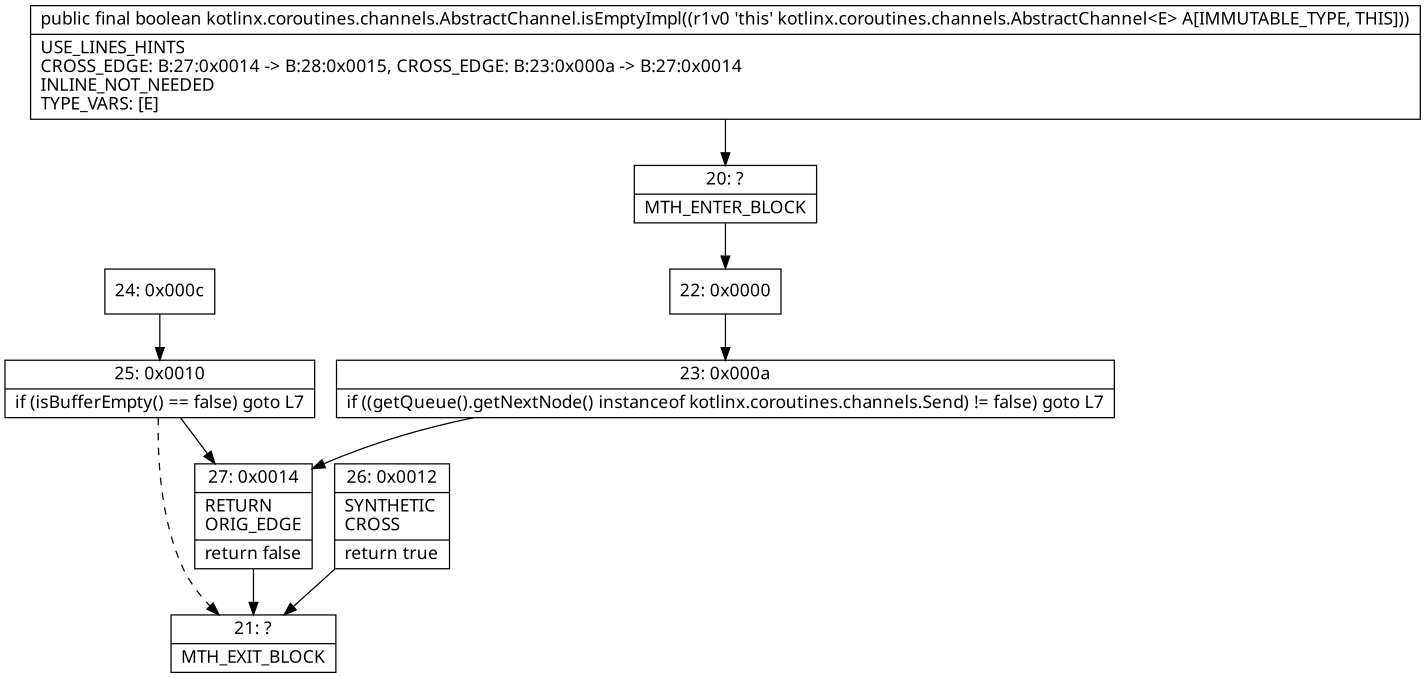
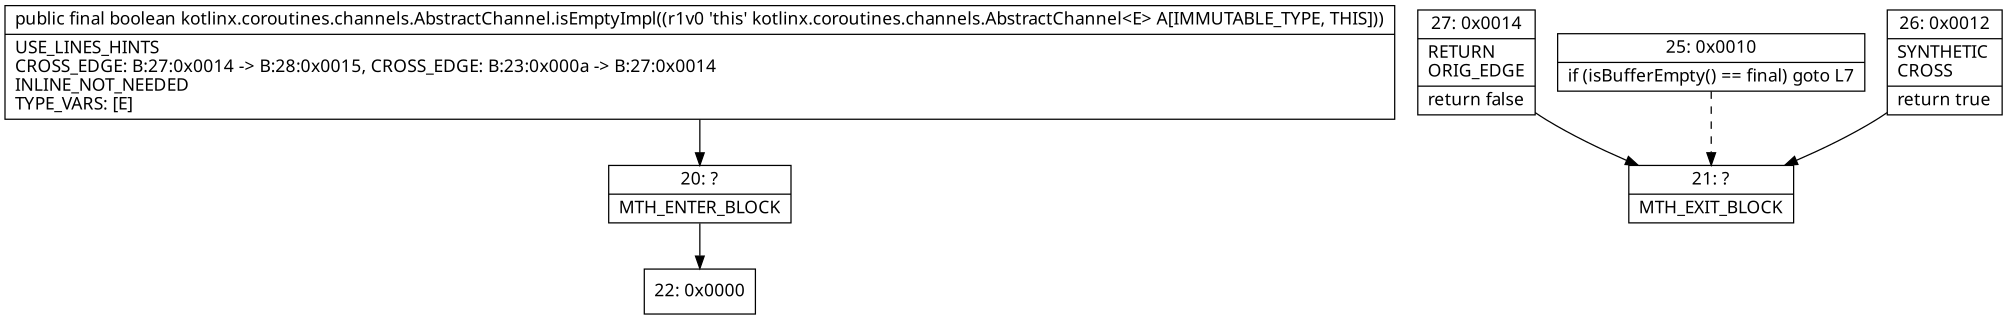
(160, 292) -> none
(725, 389) -> none
(160, 403) -> (1711, 76)
(194, 436) -> none
